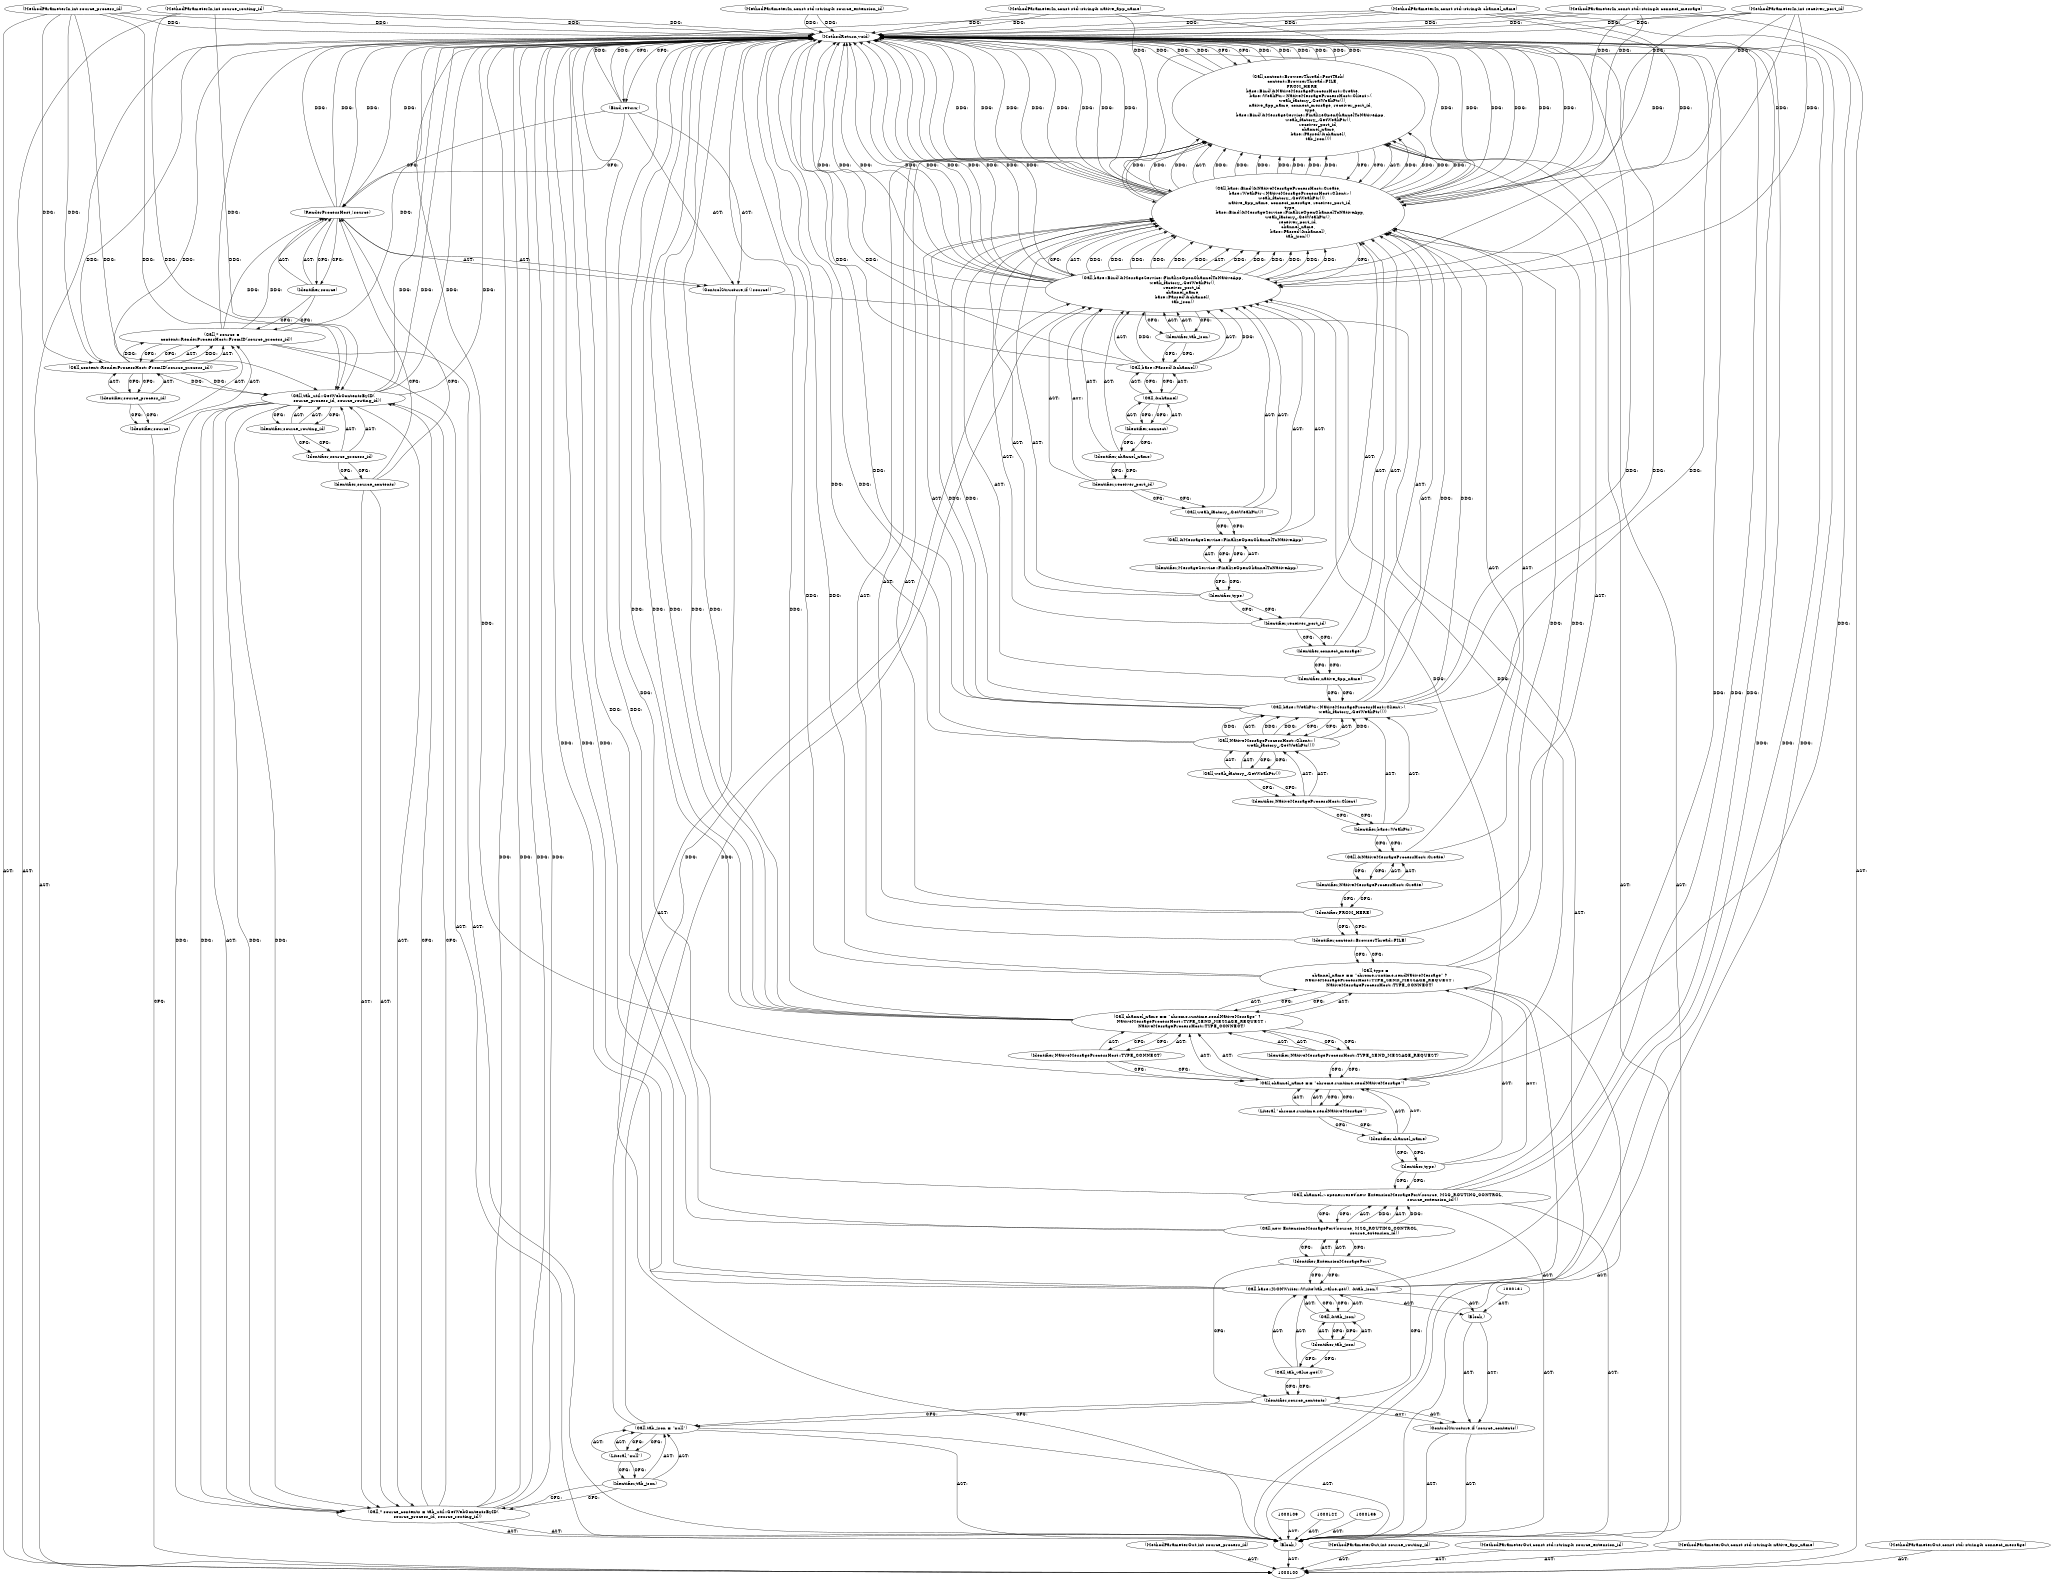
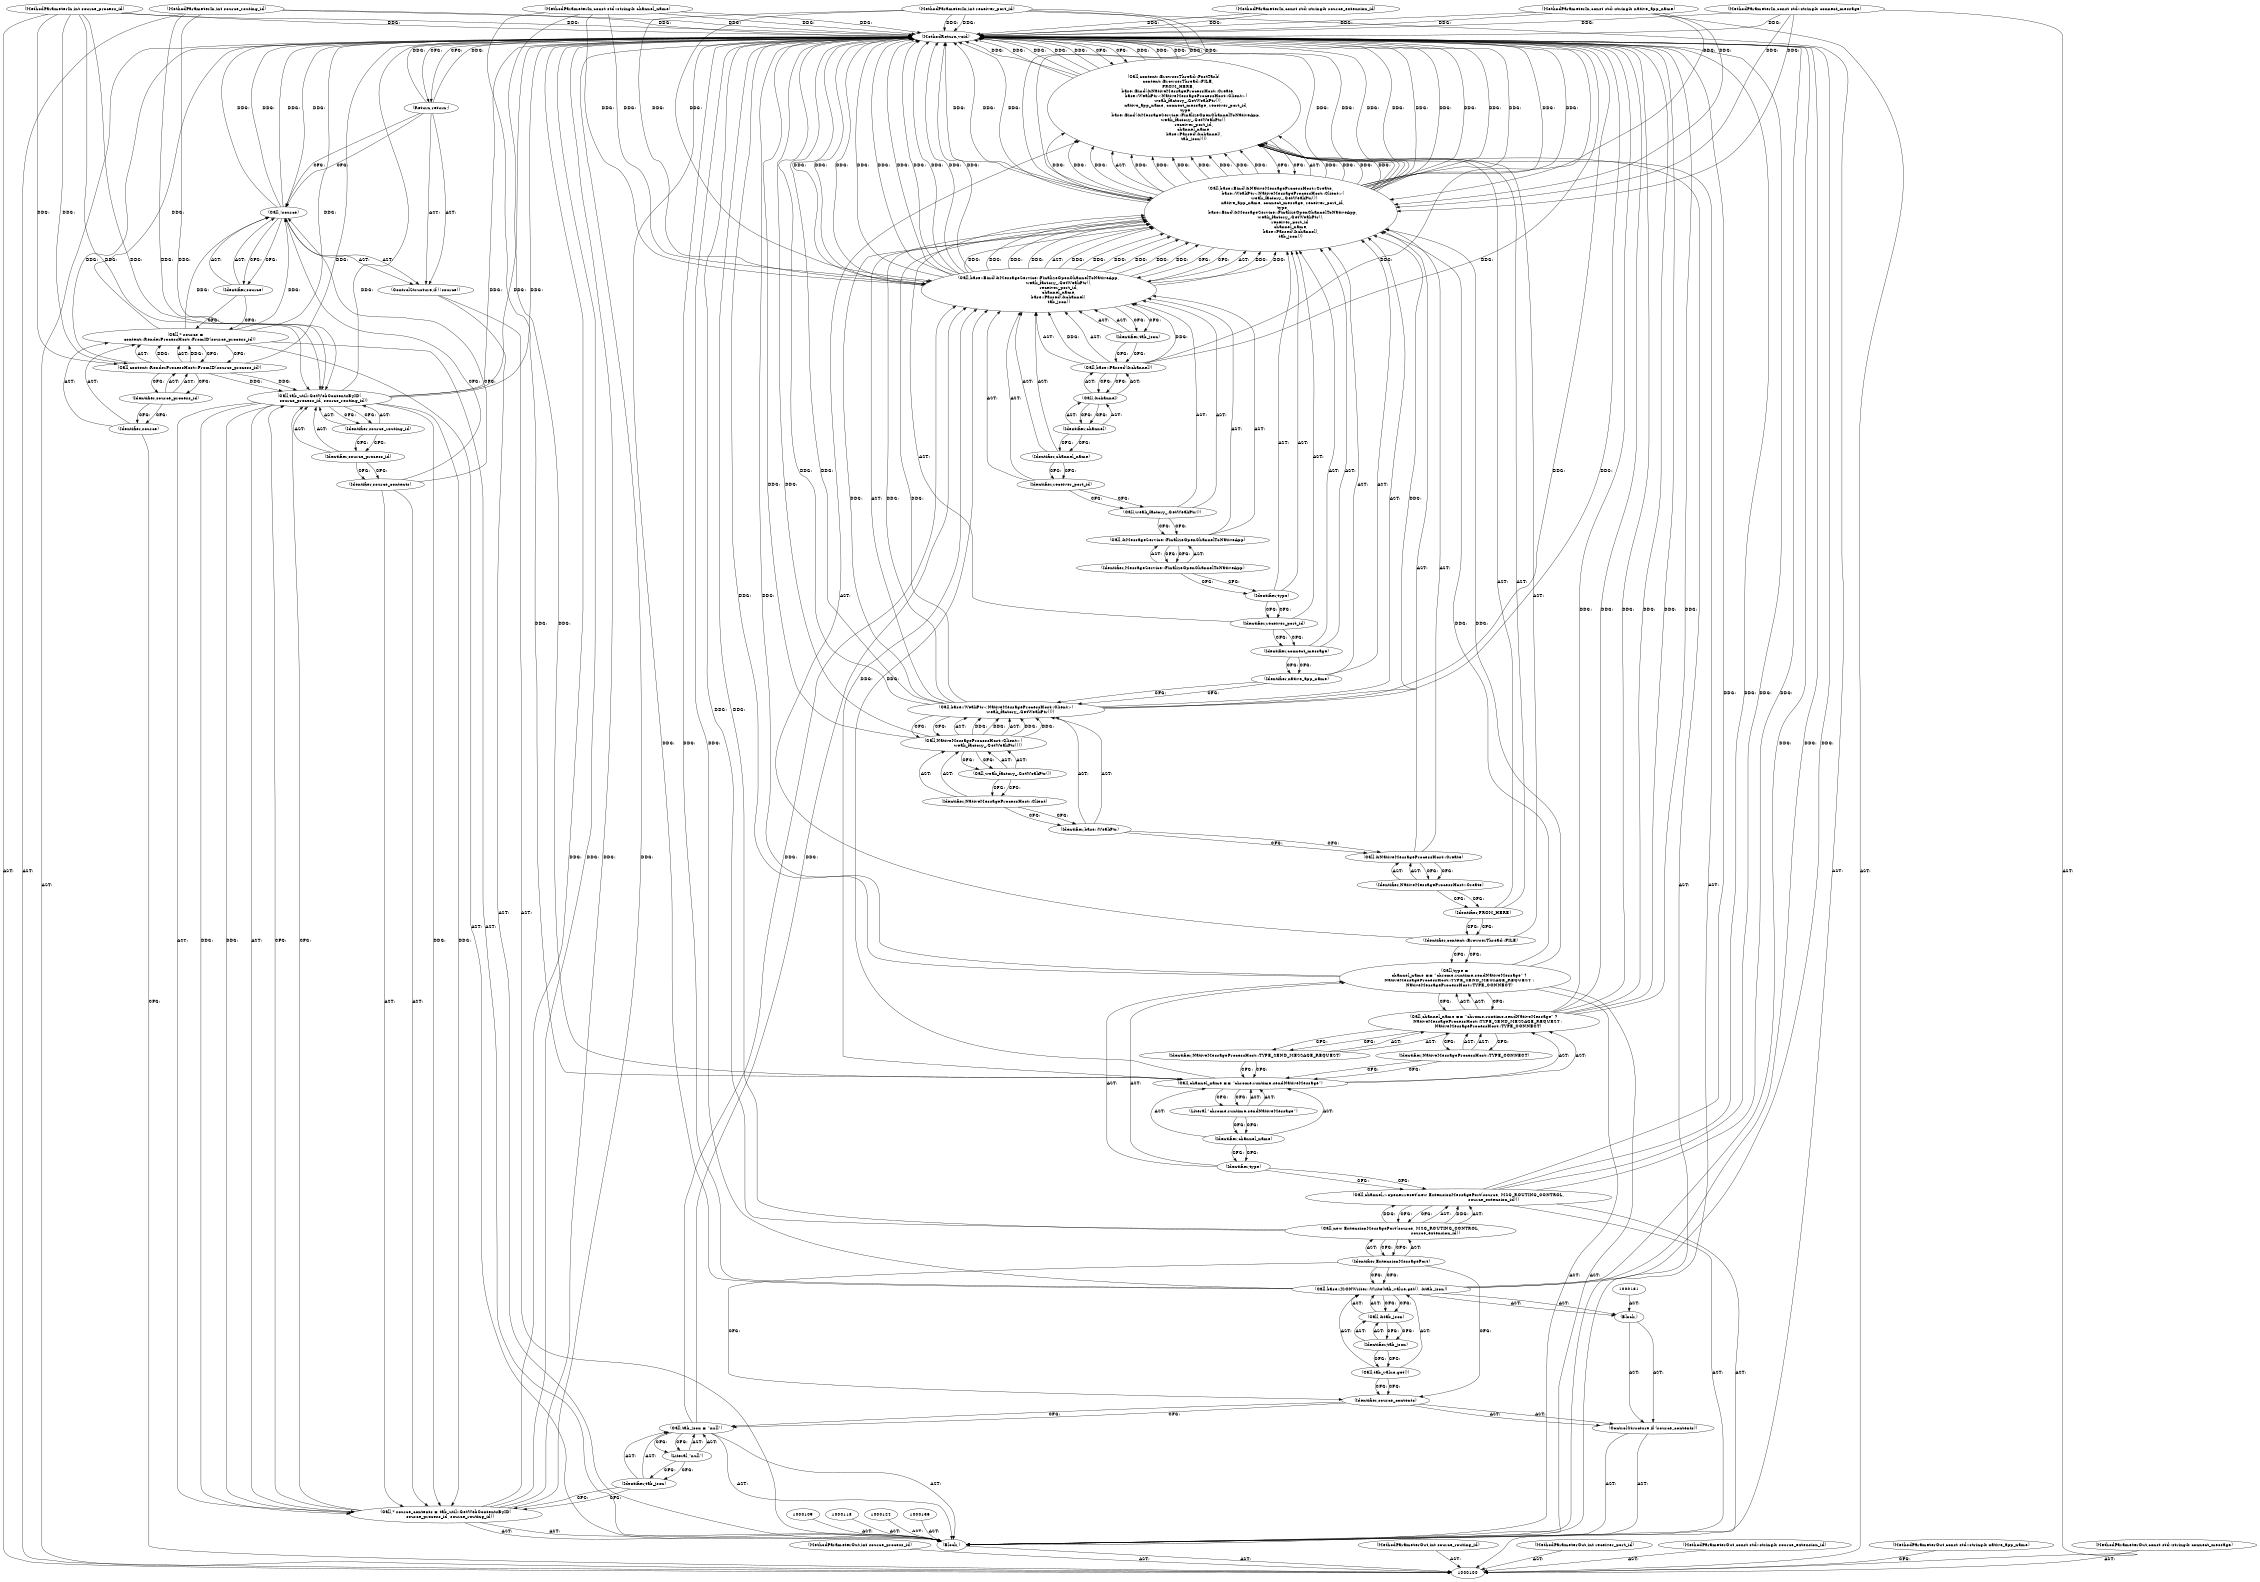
(625, 108) -> (431, 108)
(337, 213) -> (284, 213)
(1146, 429) -> (1085, 429)
none -> (1842, 523)
none -> (1860, 876)
none -> (842, 1514)
none -> (1584, 1545)
(1551, 1559) -> (1906, 1559)
